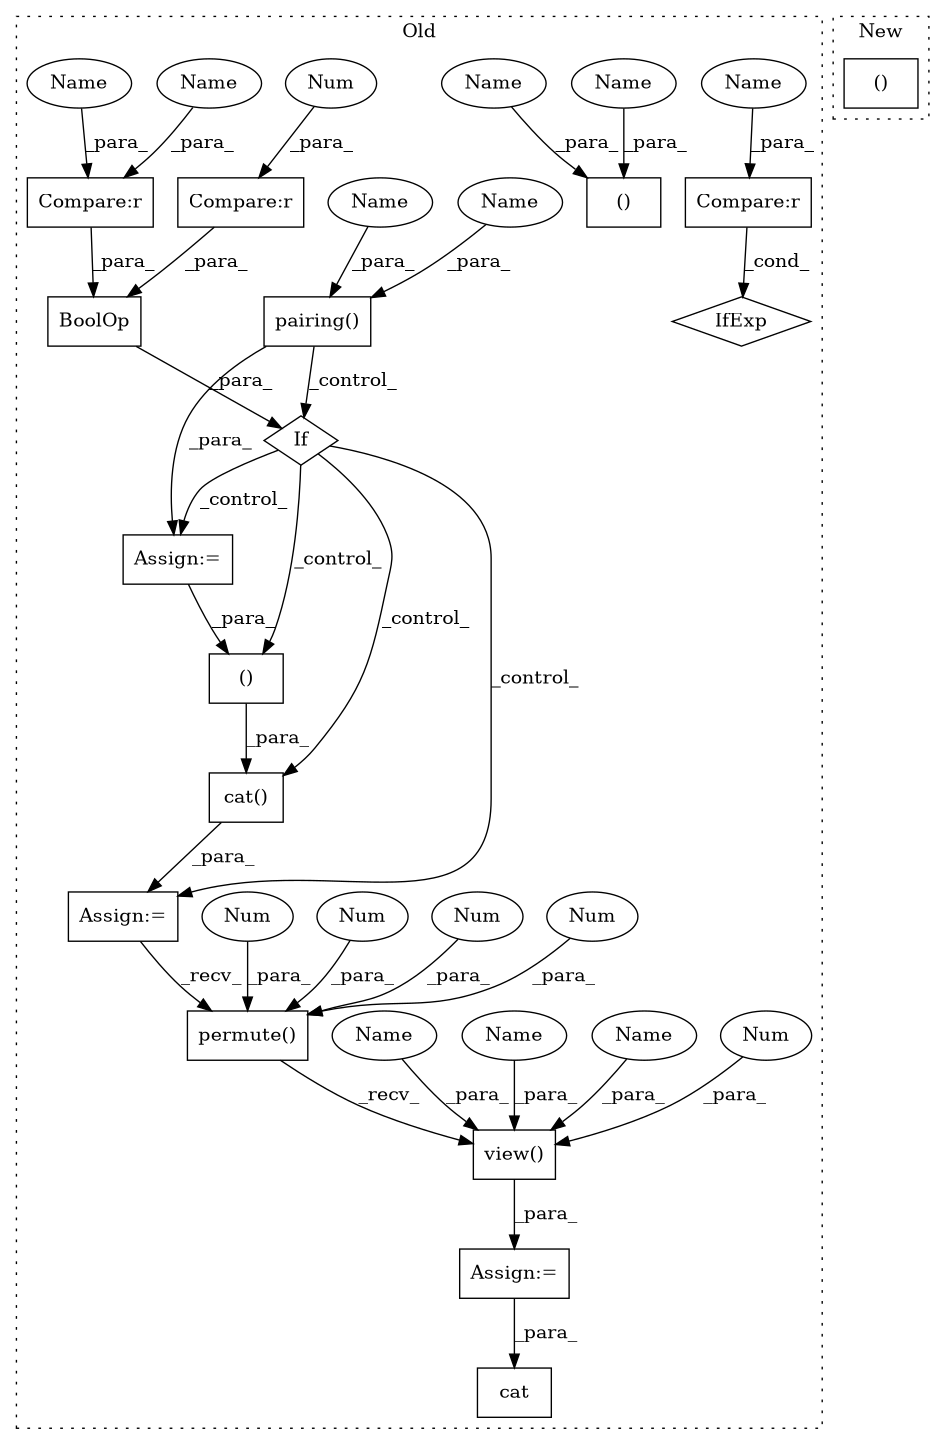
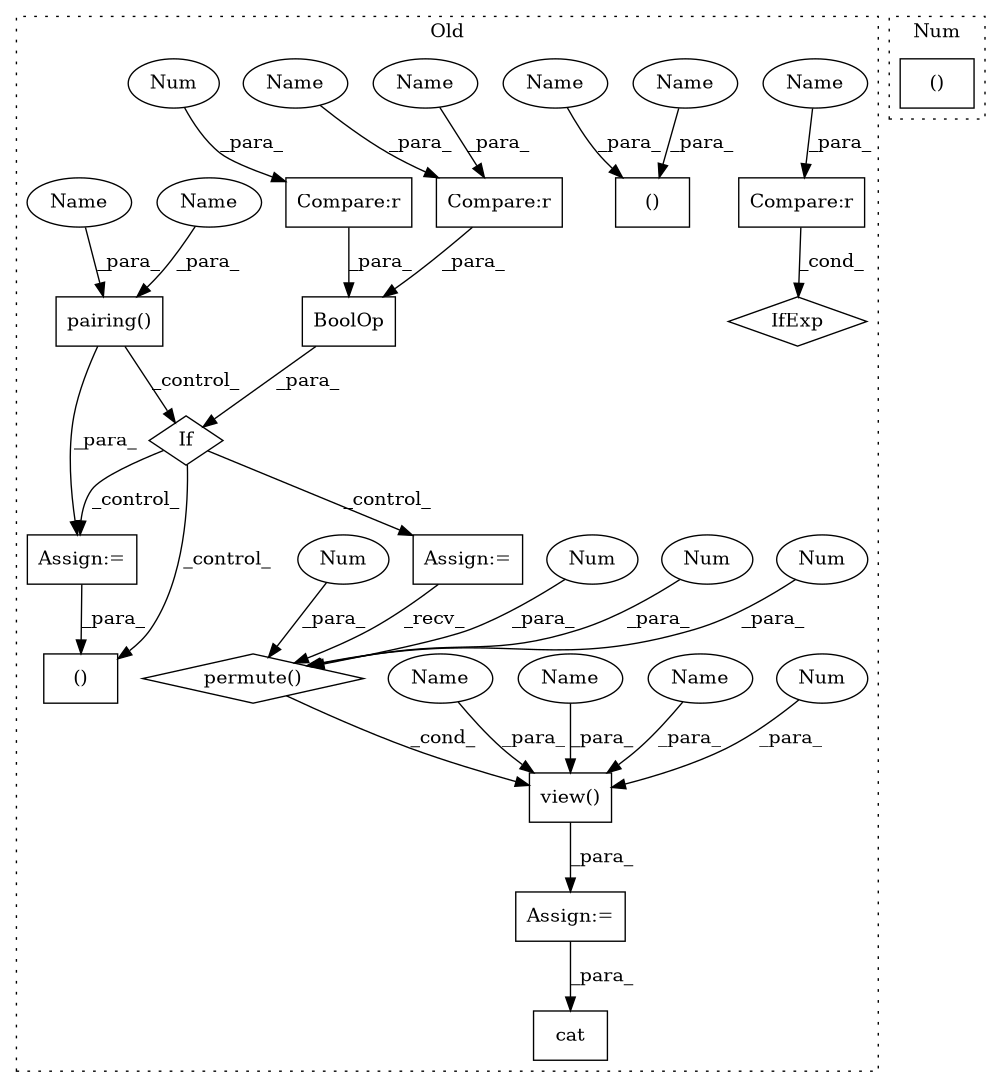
(881, 32) -> (937, 32)
(246, 798) -> none
(248, 1036) -> (253, 679)
(389, 1095) -> (443, 738)
